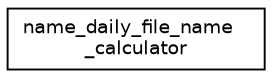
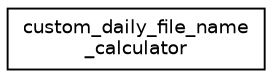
(136, 39) -> (136, 39)
